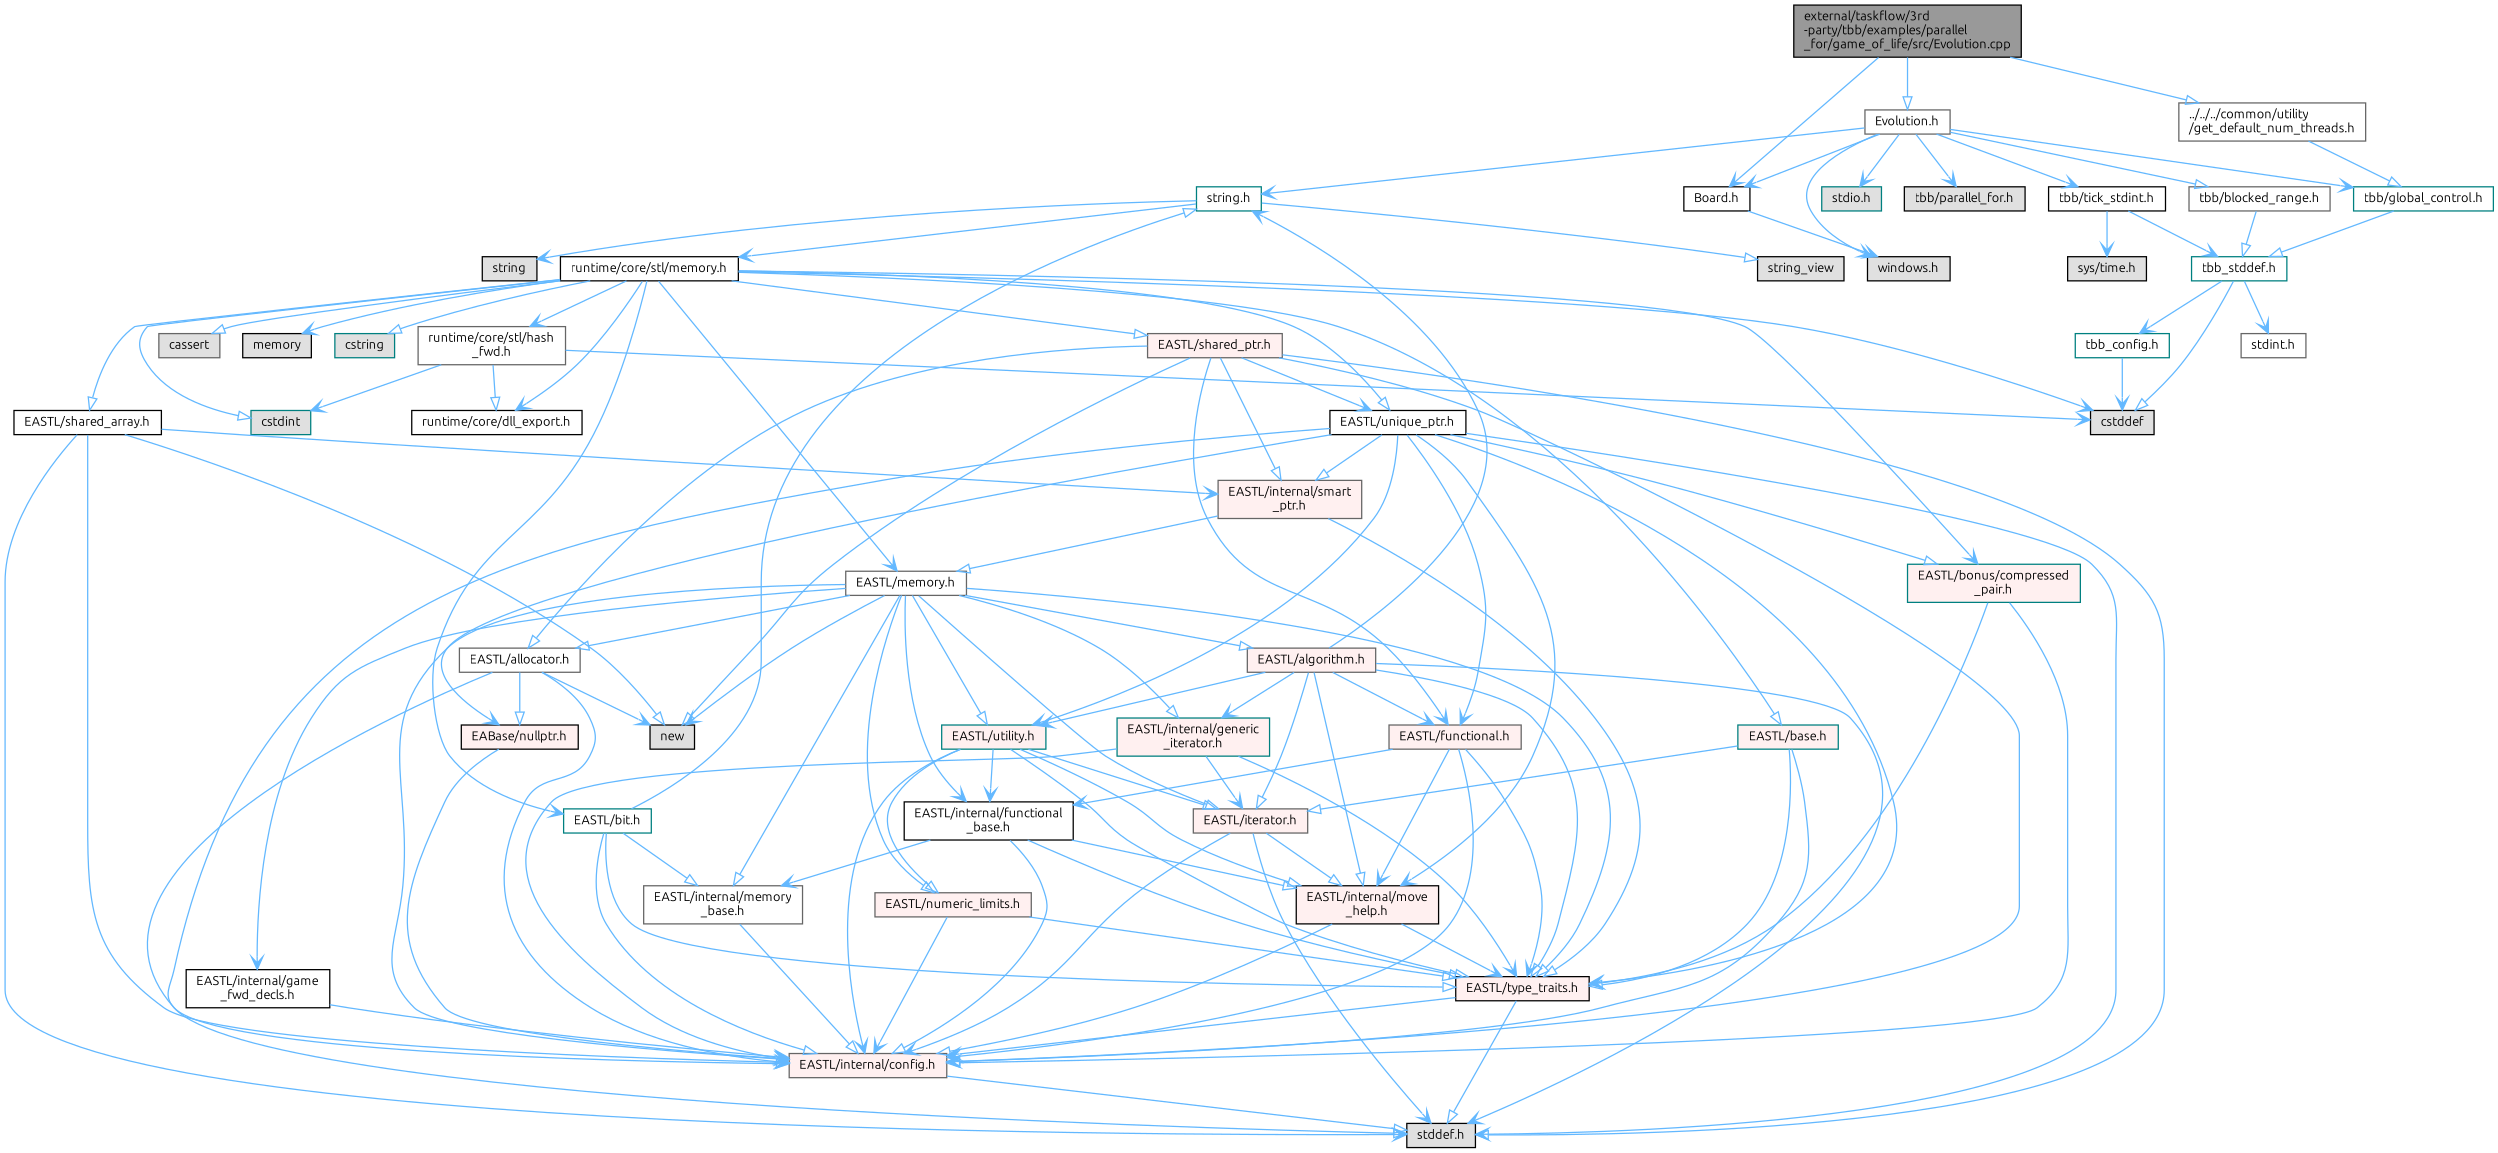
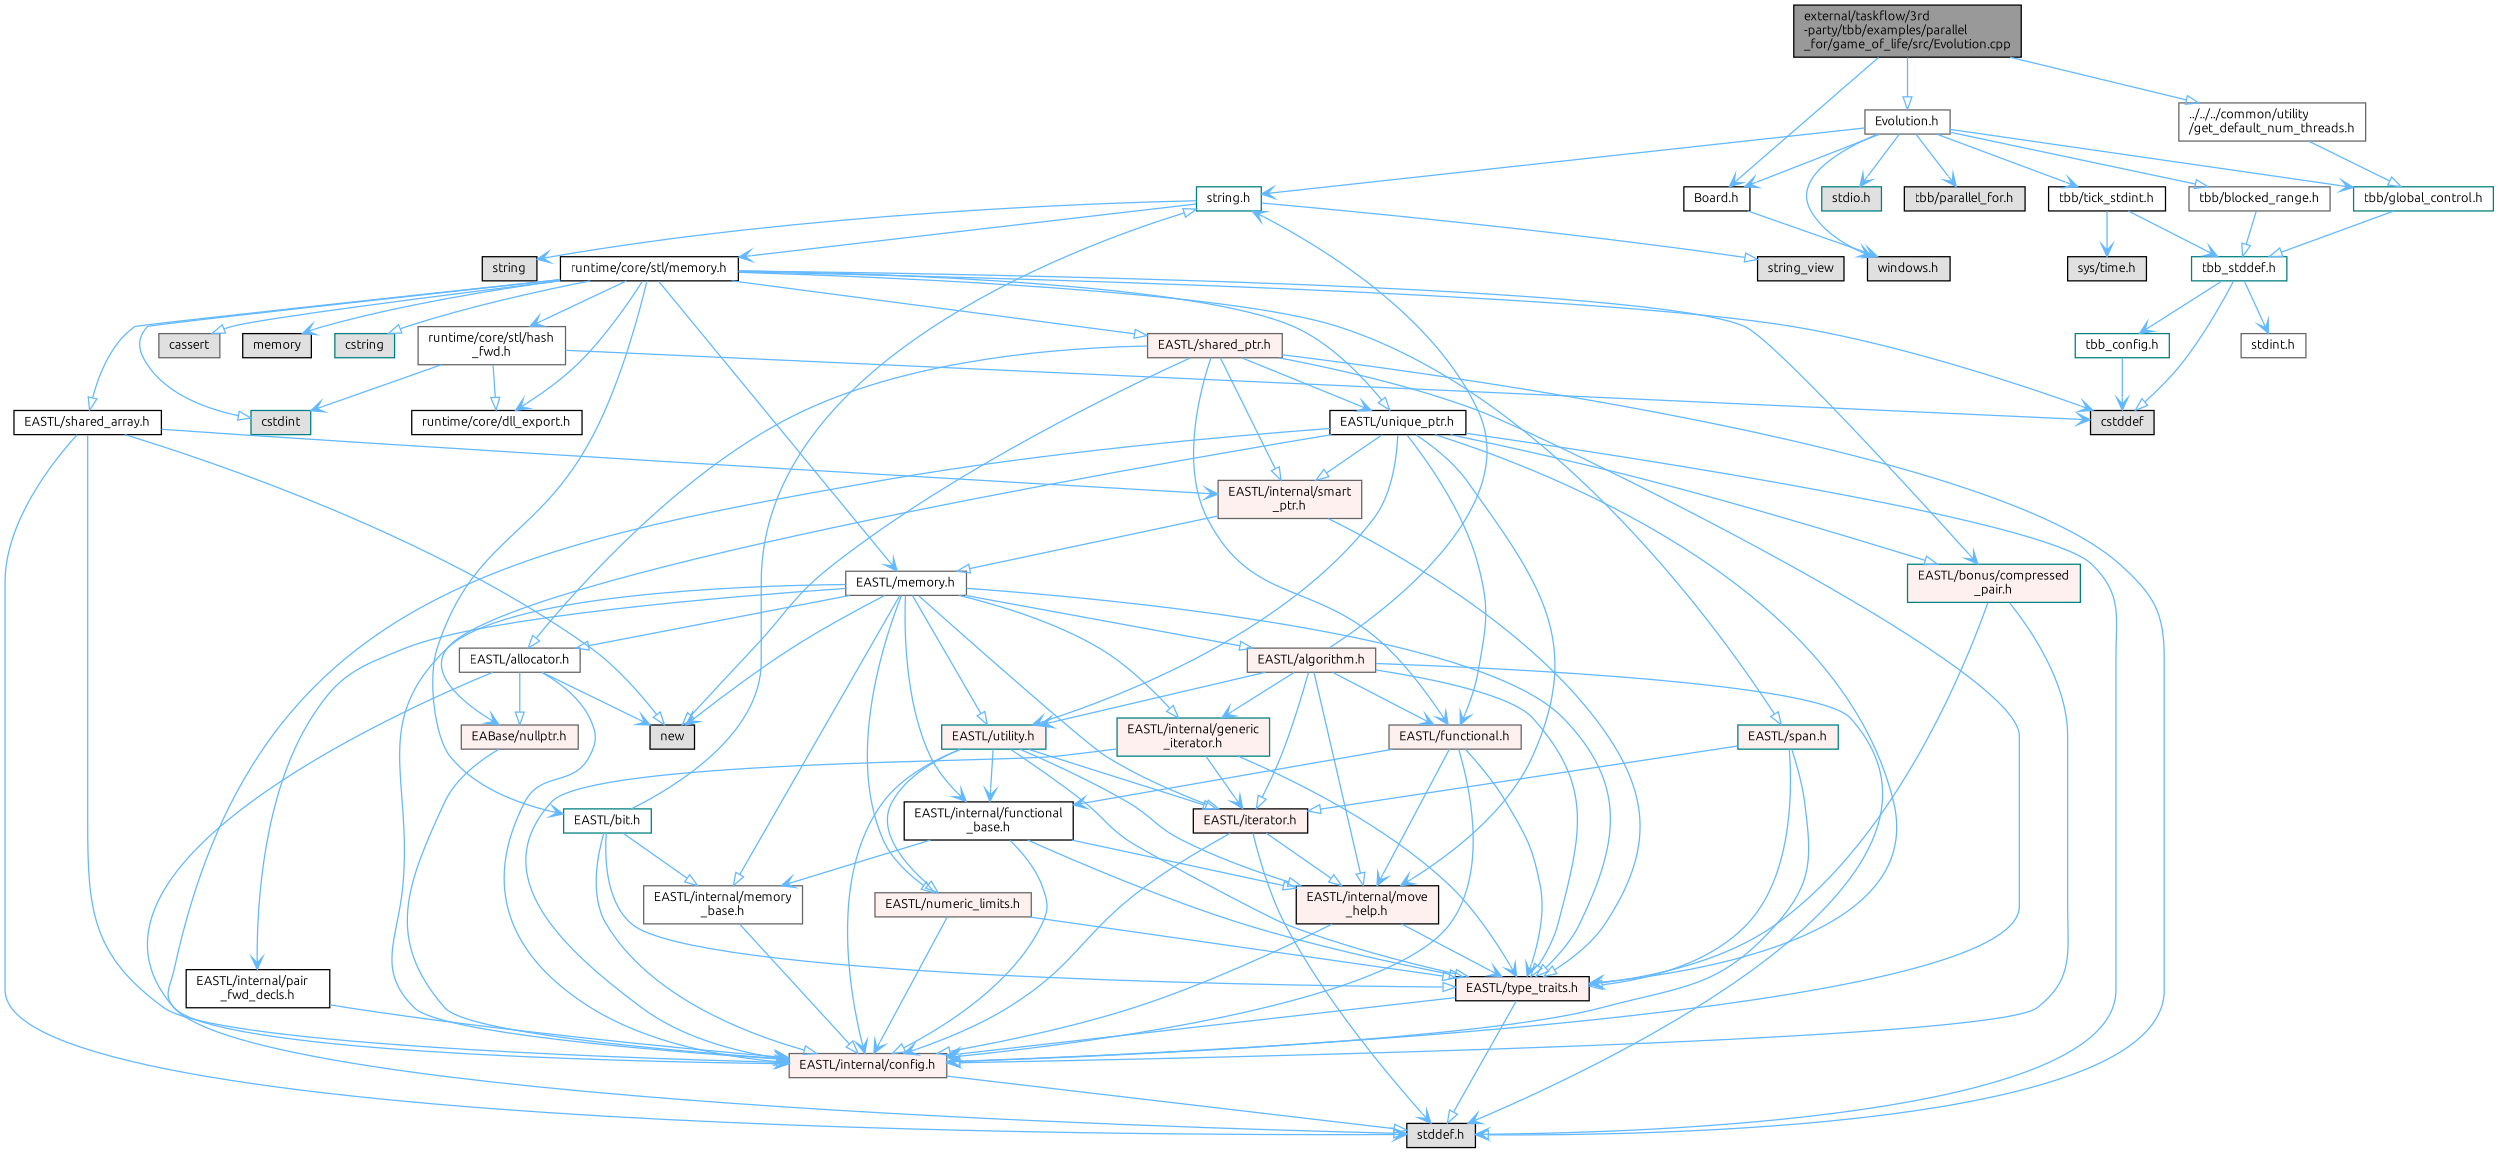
(520, 737) -> (520, 737)
(1788, 737) -> (1788, 737)
(1250, 821) -> (1250, 821)
(258, 989) -> (258, 989)
